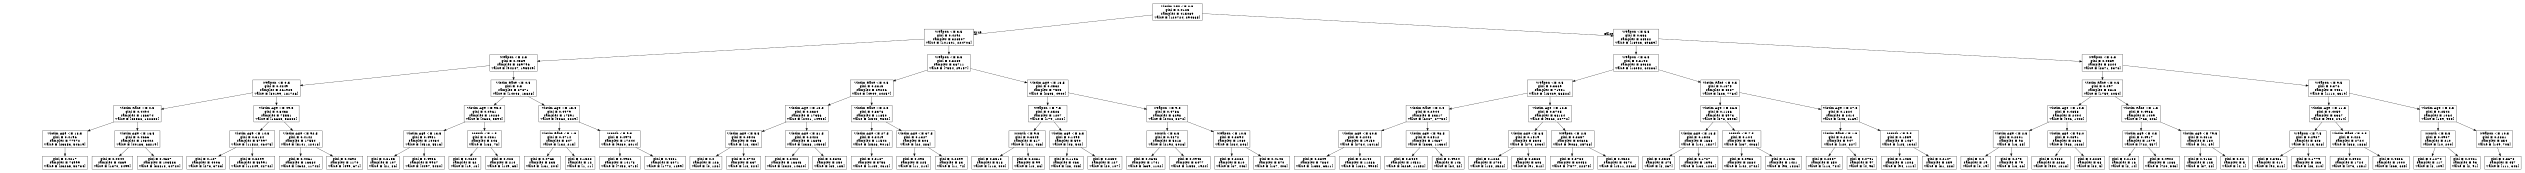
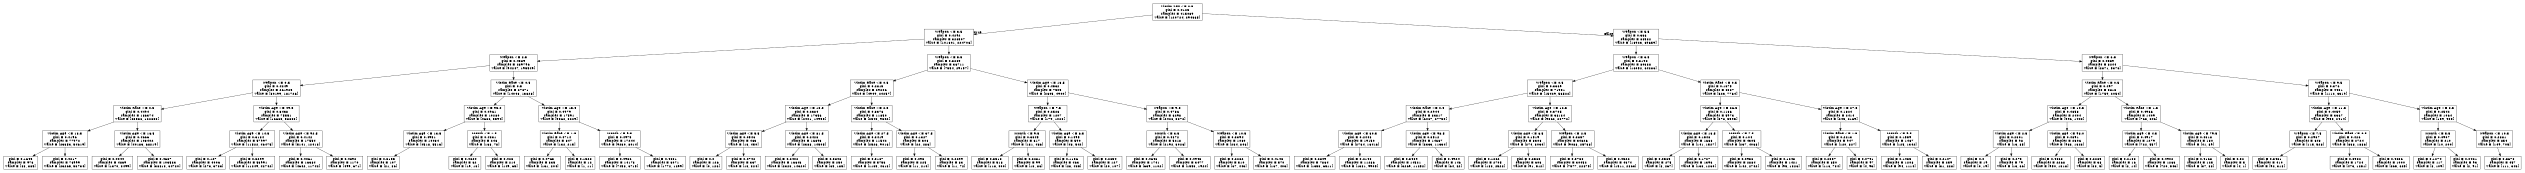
none -> (21, 163)
(424, 163) -> none
(2309, 163) -> none
